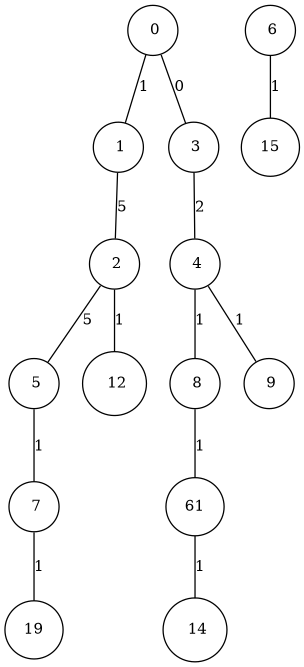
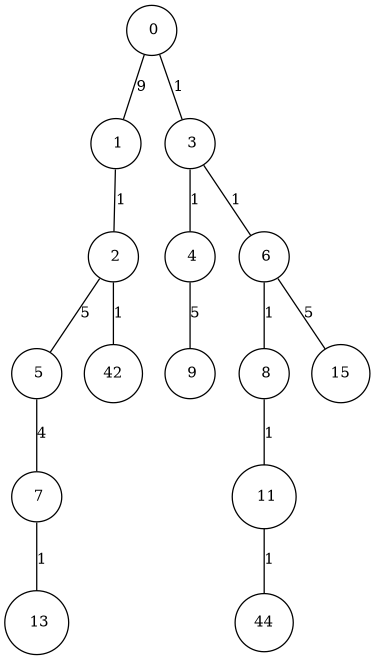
(144, 87) -> (142, 87)
(180, 87) -> (179, 87)
(276, 87) -> (309, 313)
none -> (227, 200)
(122, 207) -> (121, 200)
(200, 207) -> (195, 200)
(240, 321) -> (195, 313)
(195, 324) -> (264, 315)
(115, 384) -> (113, 374)
(39, 447) -> (42, 434)
(195, 507) -> (264, 497)
(34, 630) -> (37, 623)
(195, 630) -> (264, 623)
